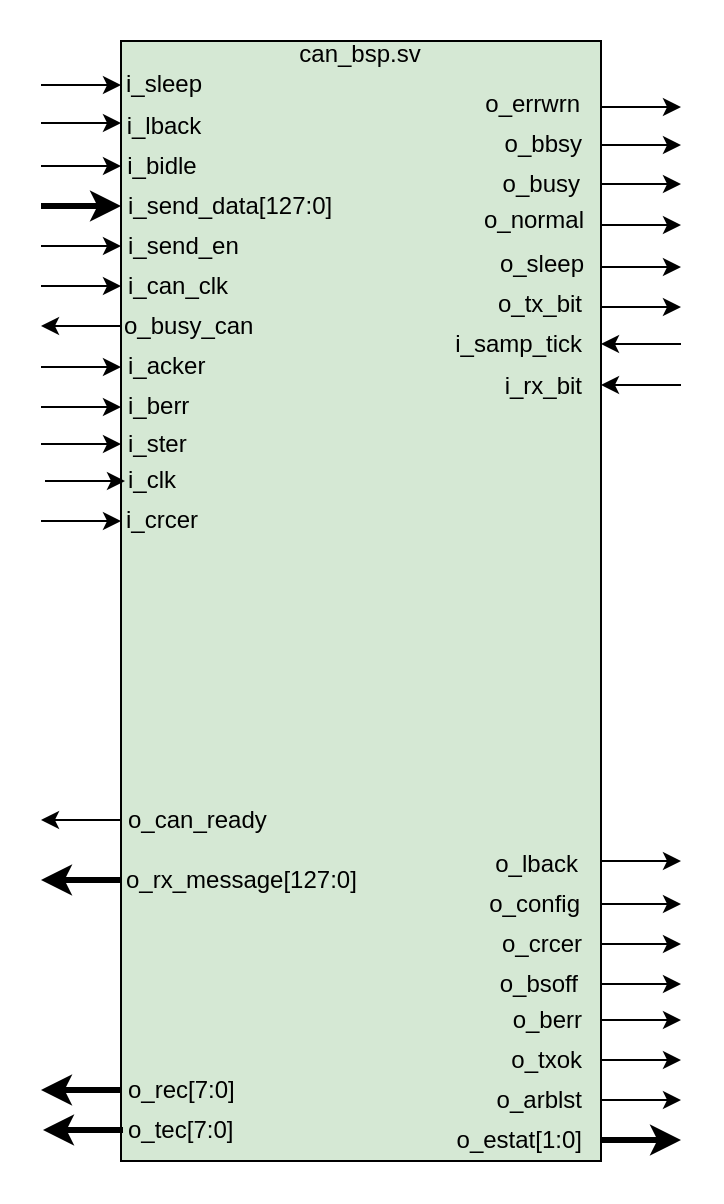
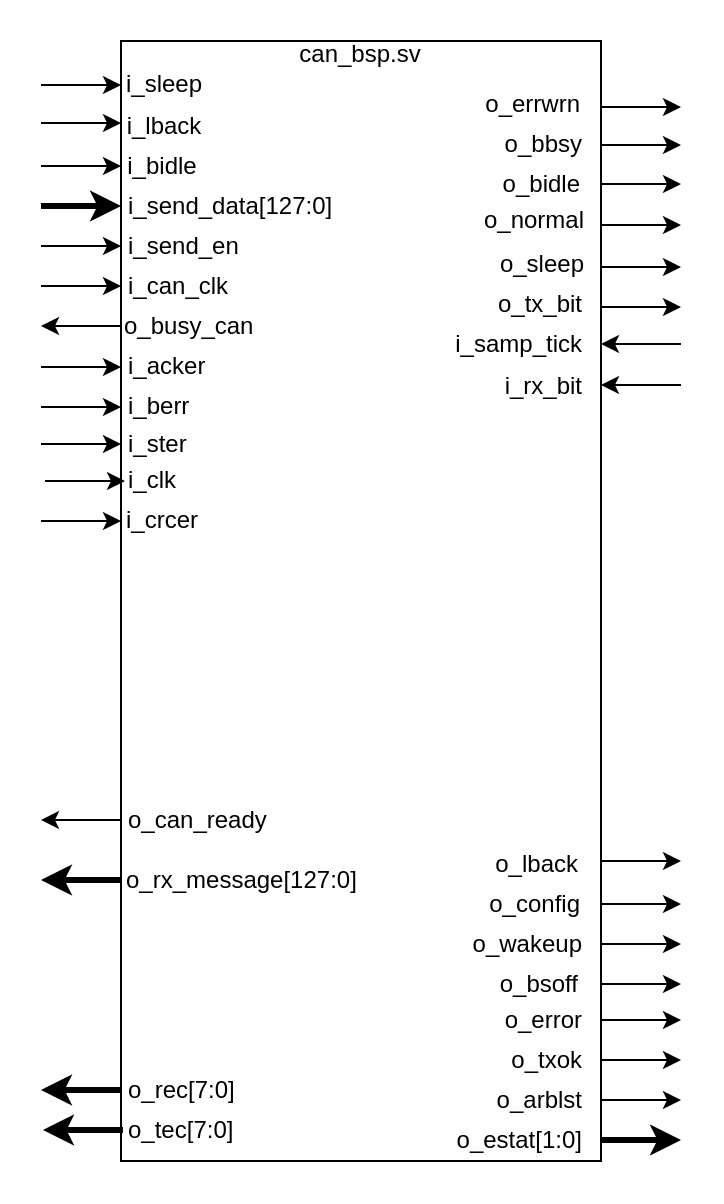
(543, 185) -> (543, 185)
(361, 601) -> (361, 601)
(545, 945) -> (545, 945)
(545, 1021) -> (545, 1021)
